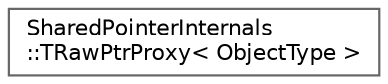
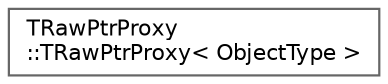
(194, 42) -> (194, 42)
